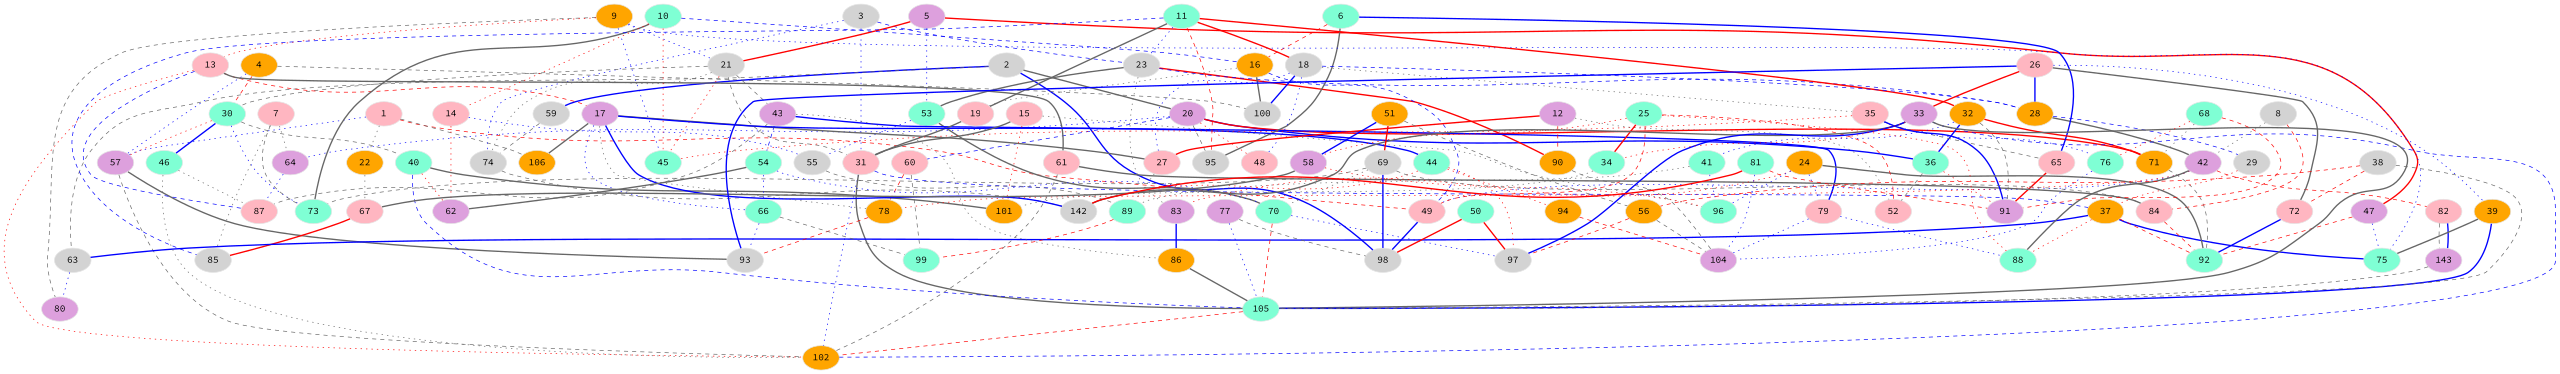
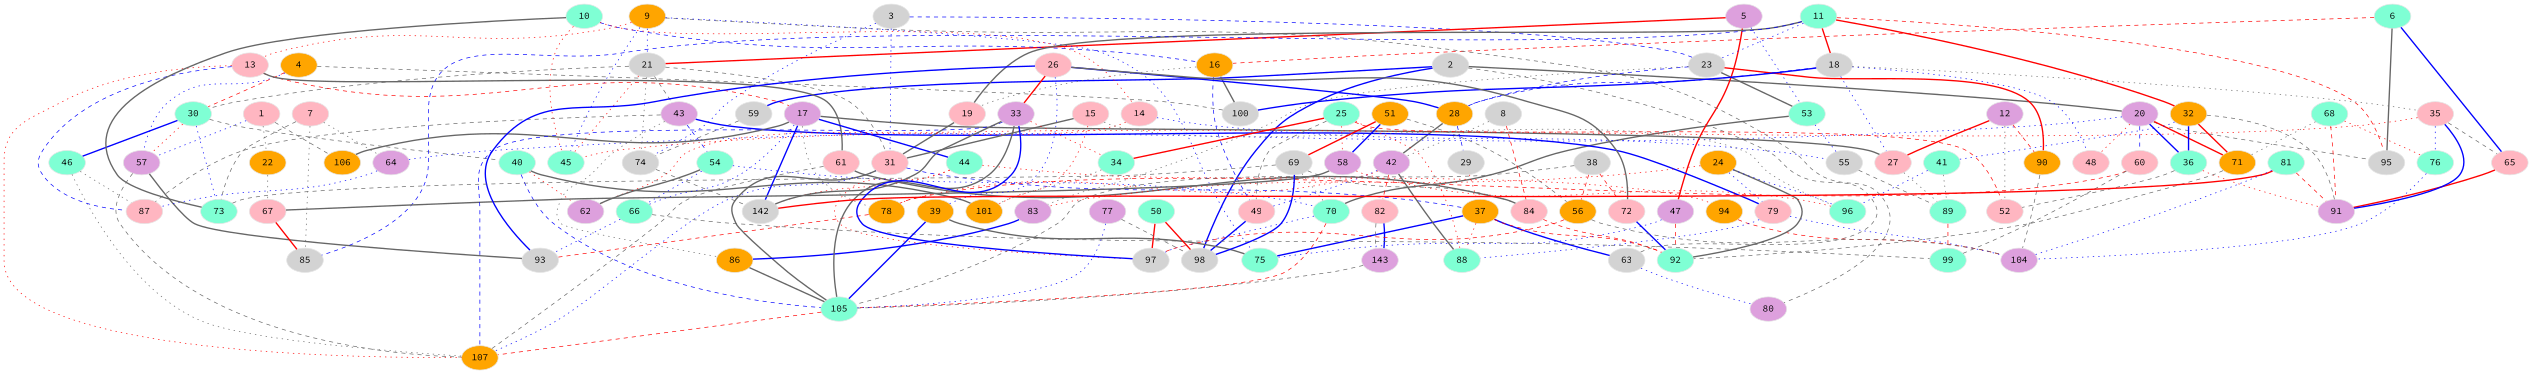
(881, 144) -> none
(1563, 192) -> (1275, 147)
(821, 358) -> (480, 358)
